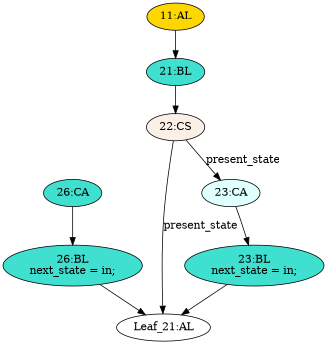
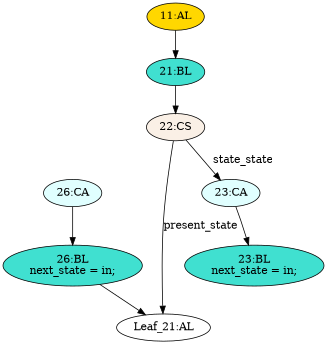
(243, 160) -> (243, 160)
(73, 193) -> (73, 193)
(208, 298) -> none
